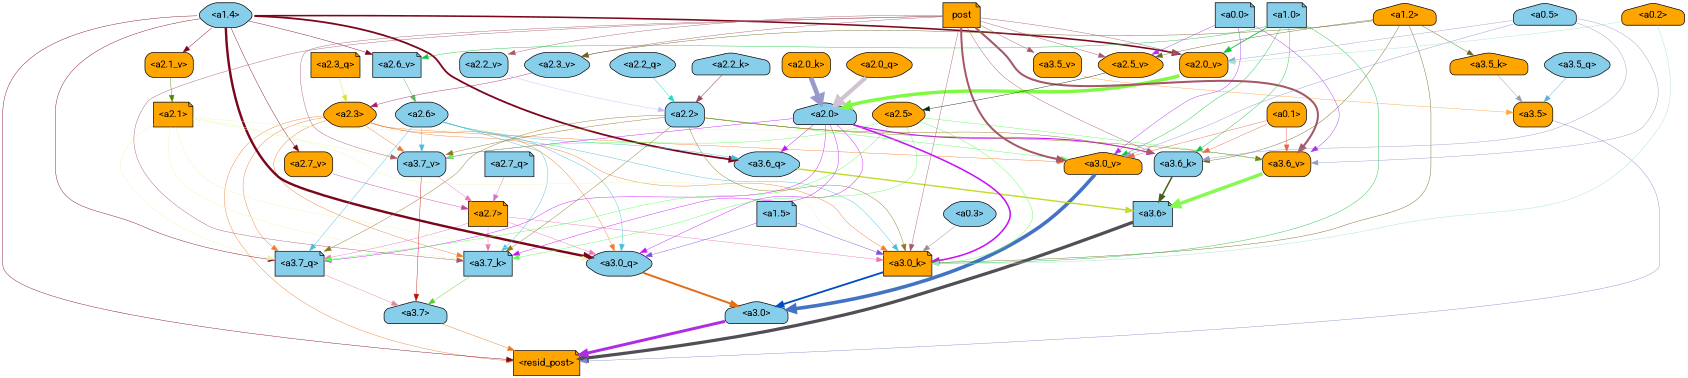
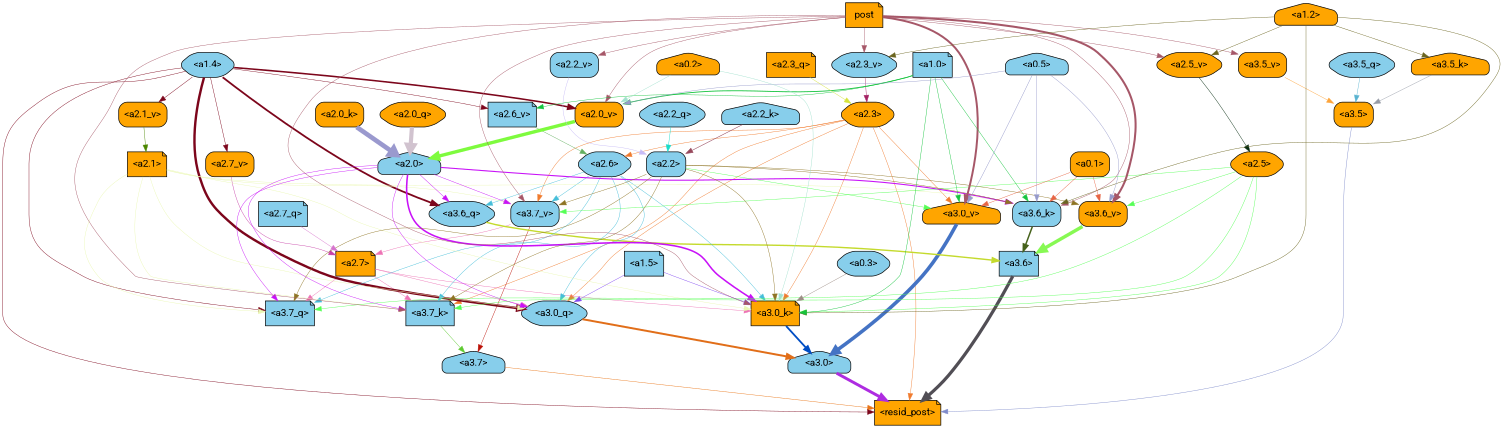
(1235, 15) -> none
(248, 164) -> (738, 136)
(358, 289) -> none
